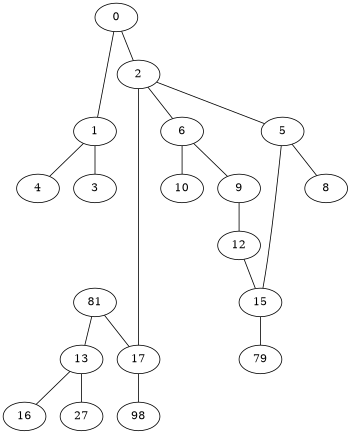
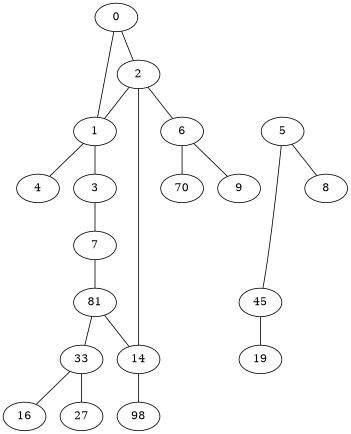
(211, 103) -> (117, 103)
(182, 188) -> (182, 188)
none -> (95, 245)
(239, 245) -> none
(260, 302) -> (260, 302)
(82, 359) -> (82, 359)
(139, 359) -> (139, 359)
(260, 359) -> (260, 359)
